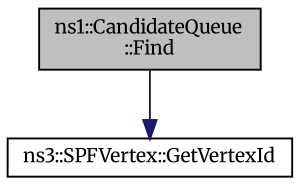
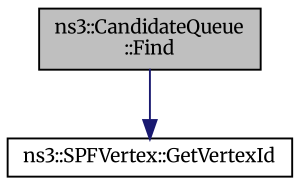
(150, 39) -> (150, 39)
